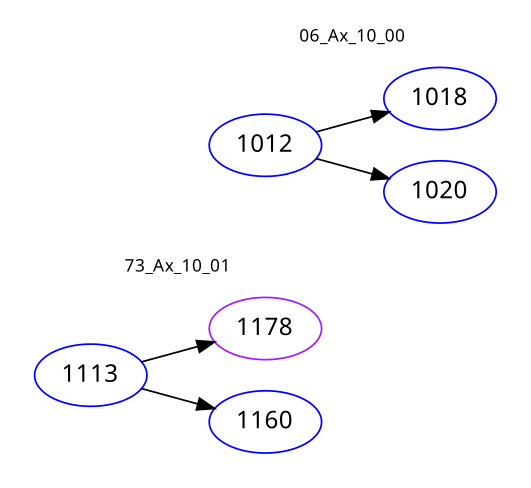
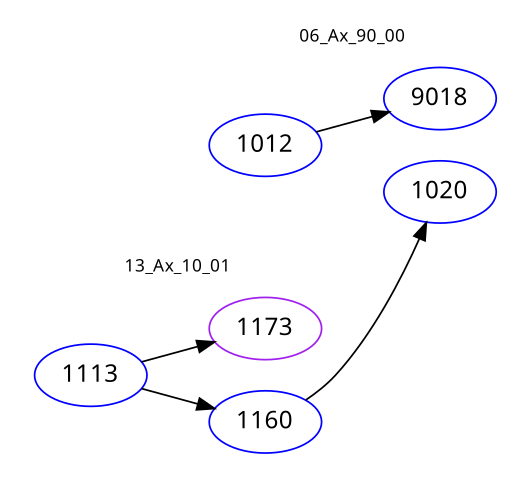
(353, 37) -> (353, 37)
(440, 99) -> (440, 99)
(344, 166) -> (372, 327)
(178, 267) -> (178, 267)
(265, 329) -> (265, 329)
